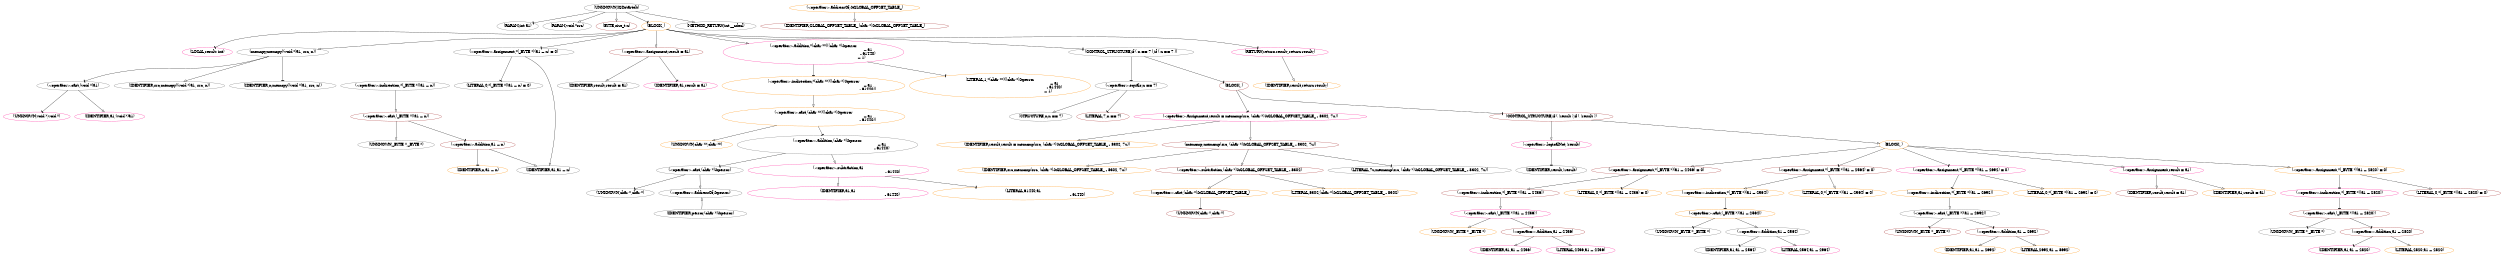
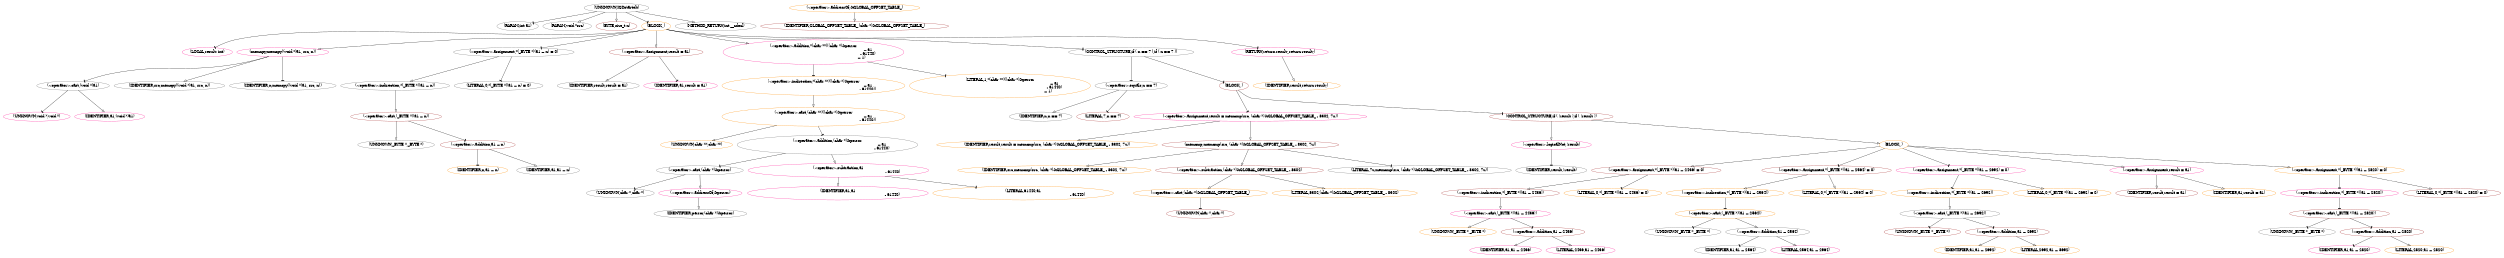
(283, 52) -> (283, 52)
(554, 104) -> (456, 69)
(1041, 117) -> (1041, 117)
(700, 193) -> (700, 193)
(702, 205) -> (699, 202)
